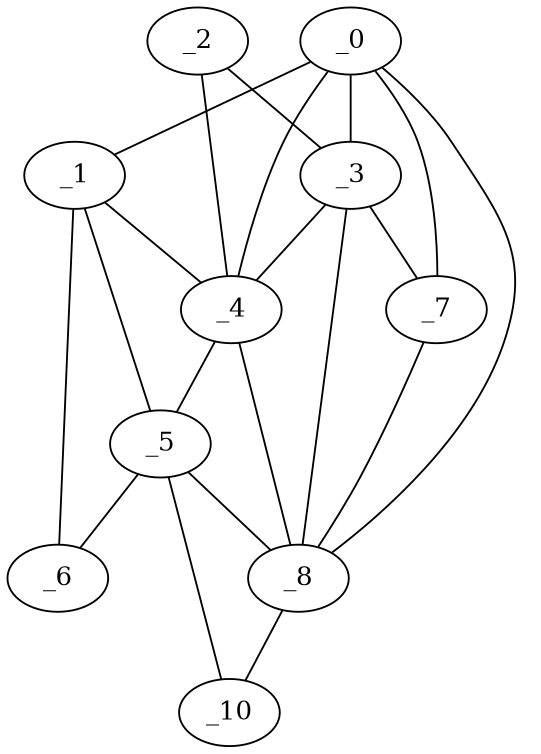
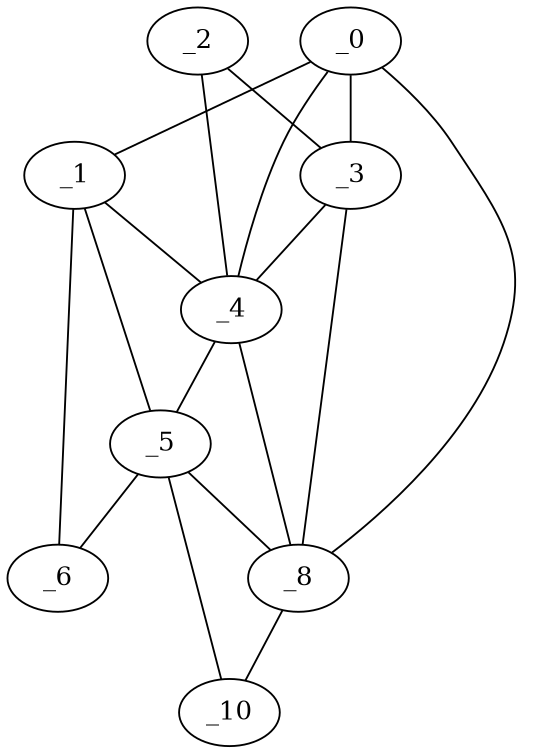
(436, 310) -> none
